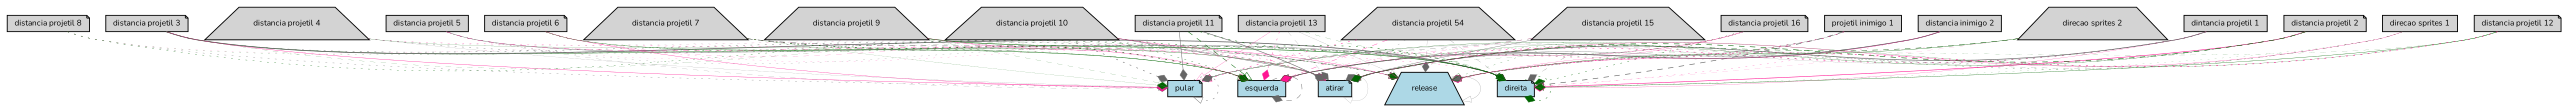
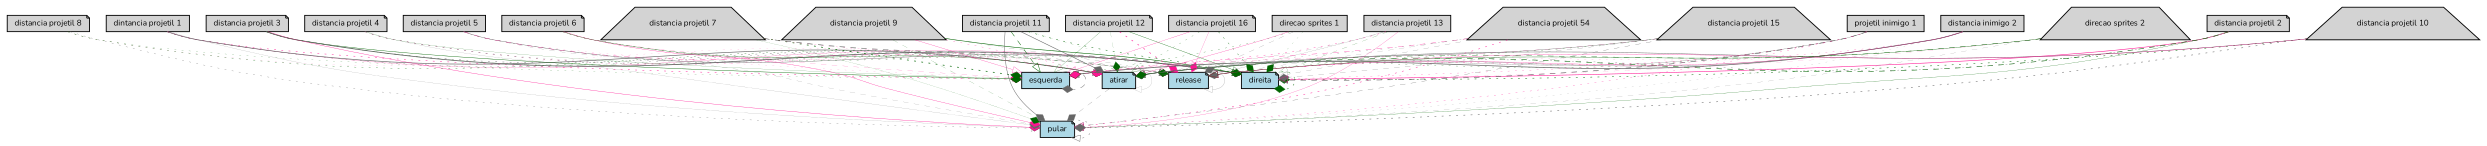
(287, 24) -> (346, 24)
(1478, 54) -> (1093, 101)
(1173, 56) -> none
(1425, 89) -> (1189, 80)
